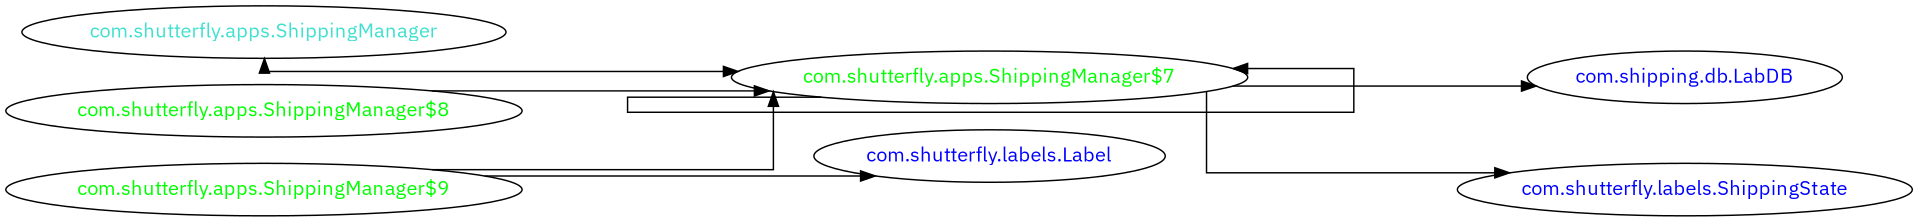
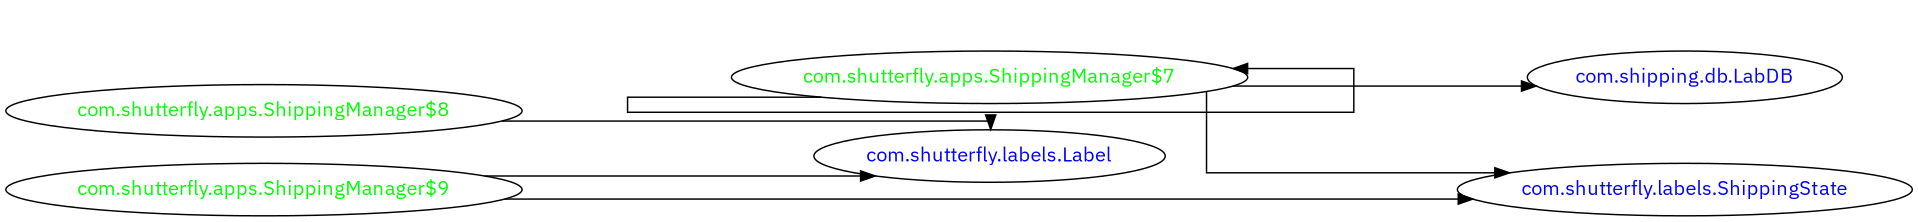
(264, 32) -> none
(593, 91) -> (747, 121)
(634, 170) -> (981, 199)
